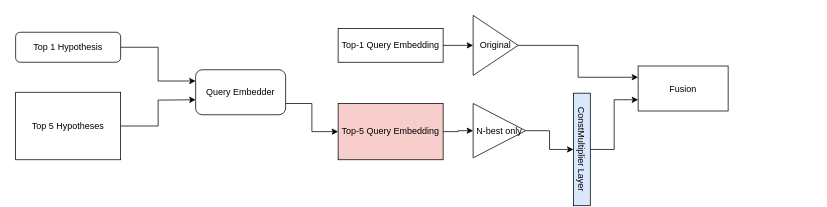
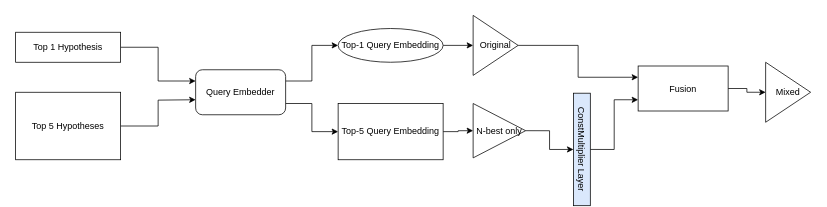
none -> (321, 45)
(390, 45) -> (390, 45)
(68, 47) -> (68, 47)
none -> (746, 89)
none -> (788, 92)
(390, 132) -> (390, 132)
